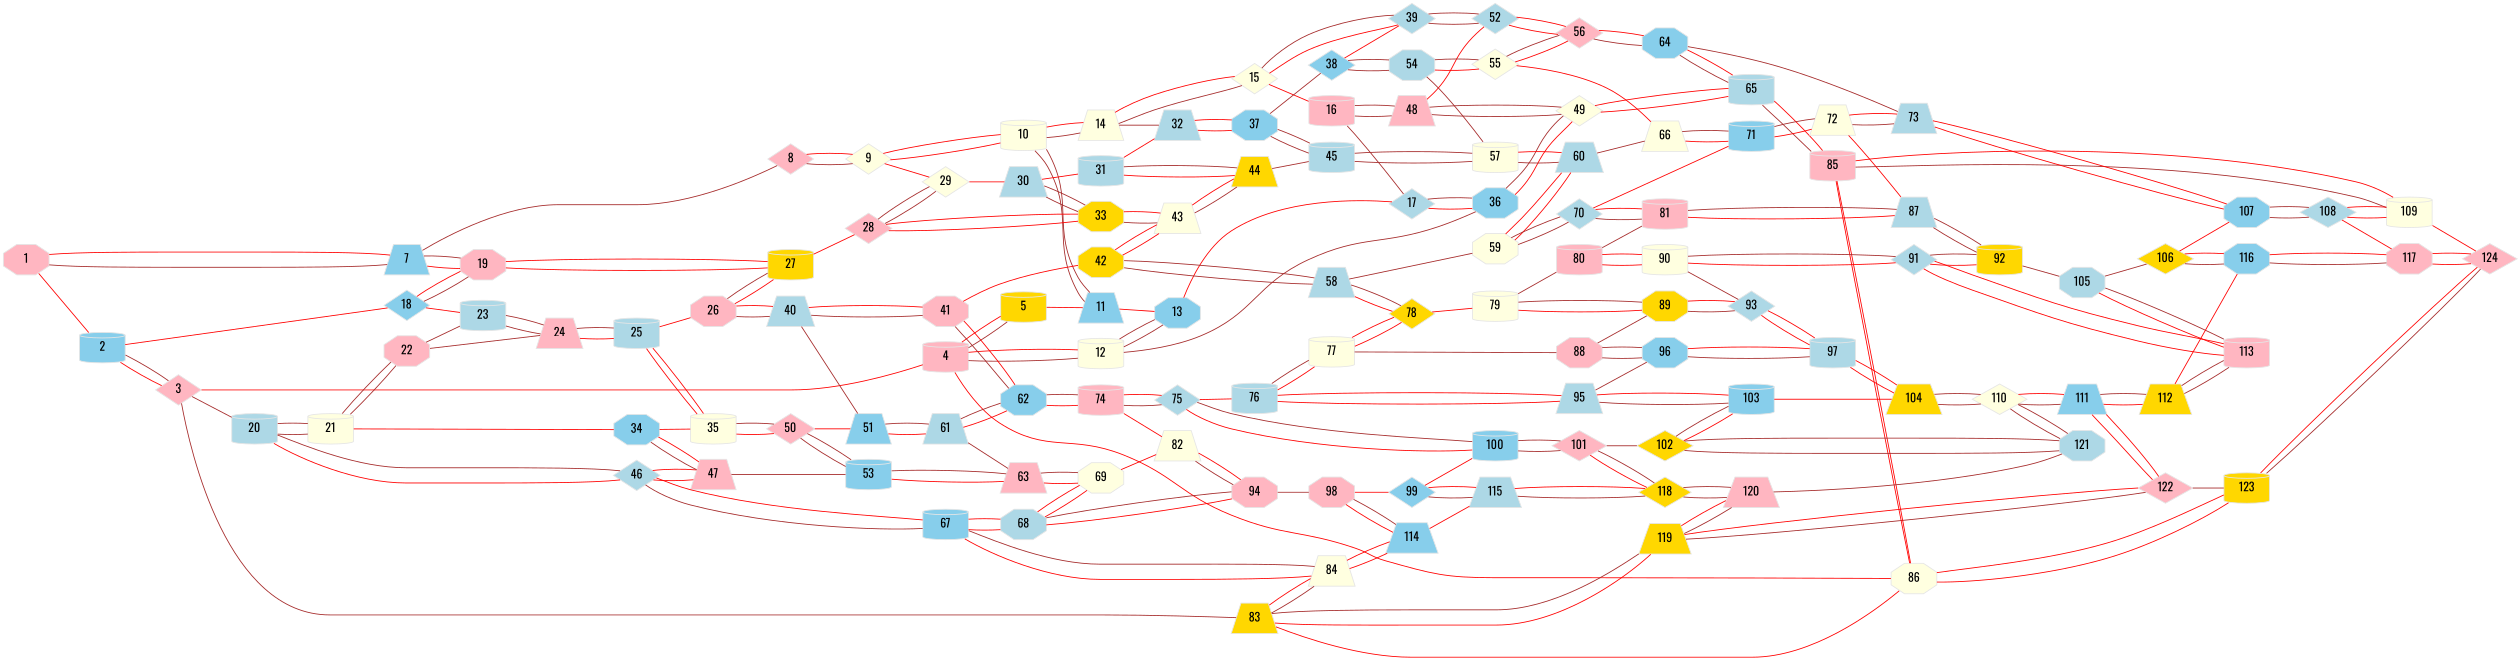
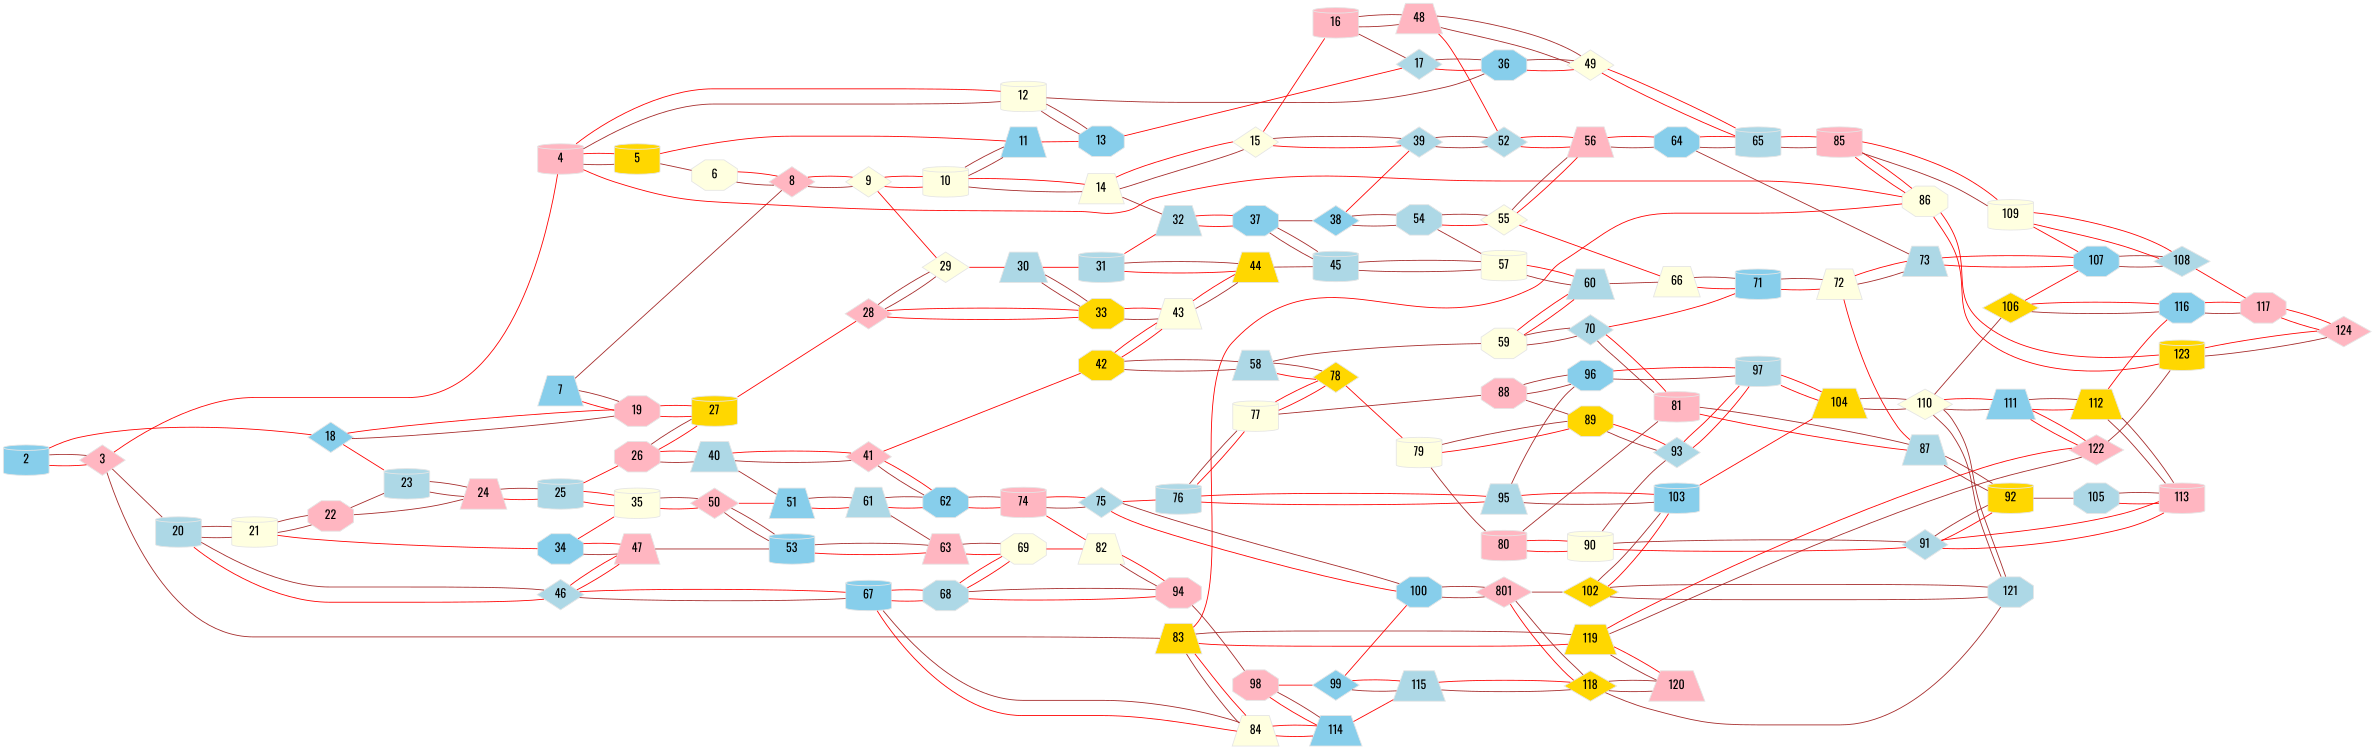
(1579, 33) -> (1590, 142)
none -> (715, 175)
(2454, 238) -> (2056, 239)
(26, 260) -> none
(2126, 270) -> (1968, 356)
(946, 311) -> (869, 457)
(1495, 446) -> (1419, 592)
(1579, 446) -> (1504, 592)
(1919, 482) -> (1824, 725)
